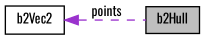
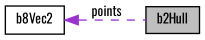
(35, 20) -> (35, 20)
